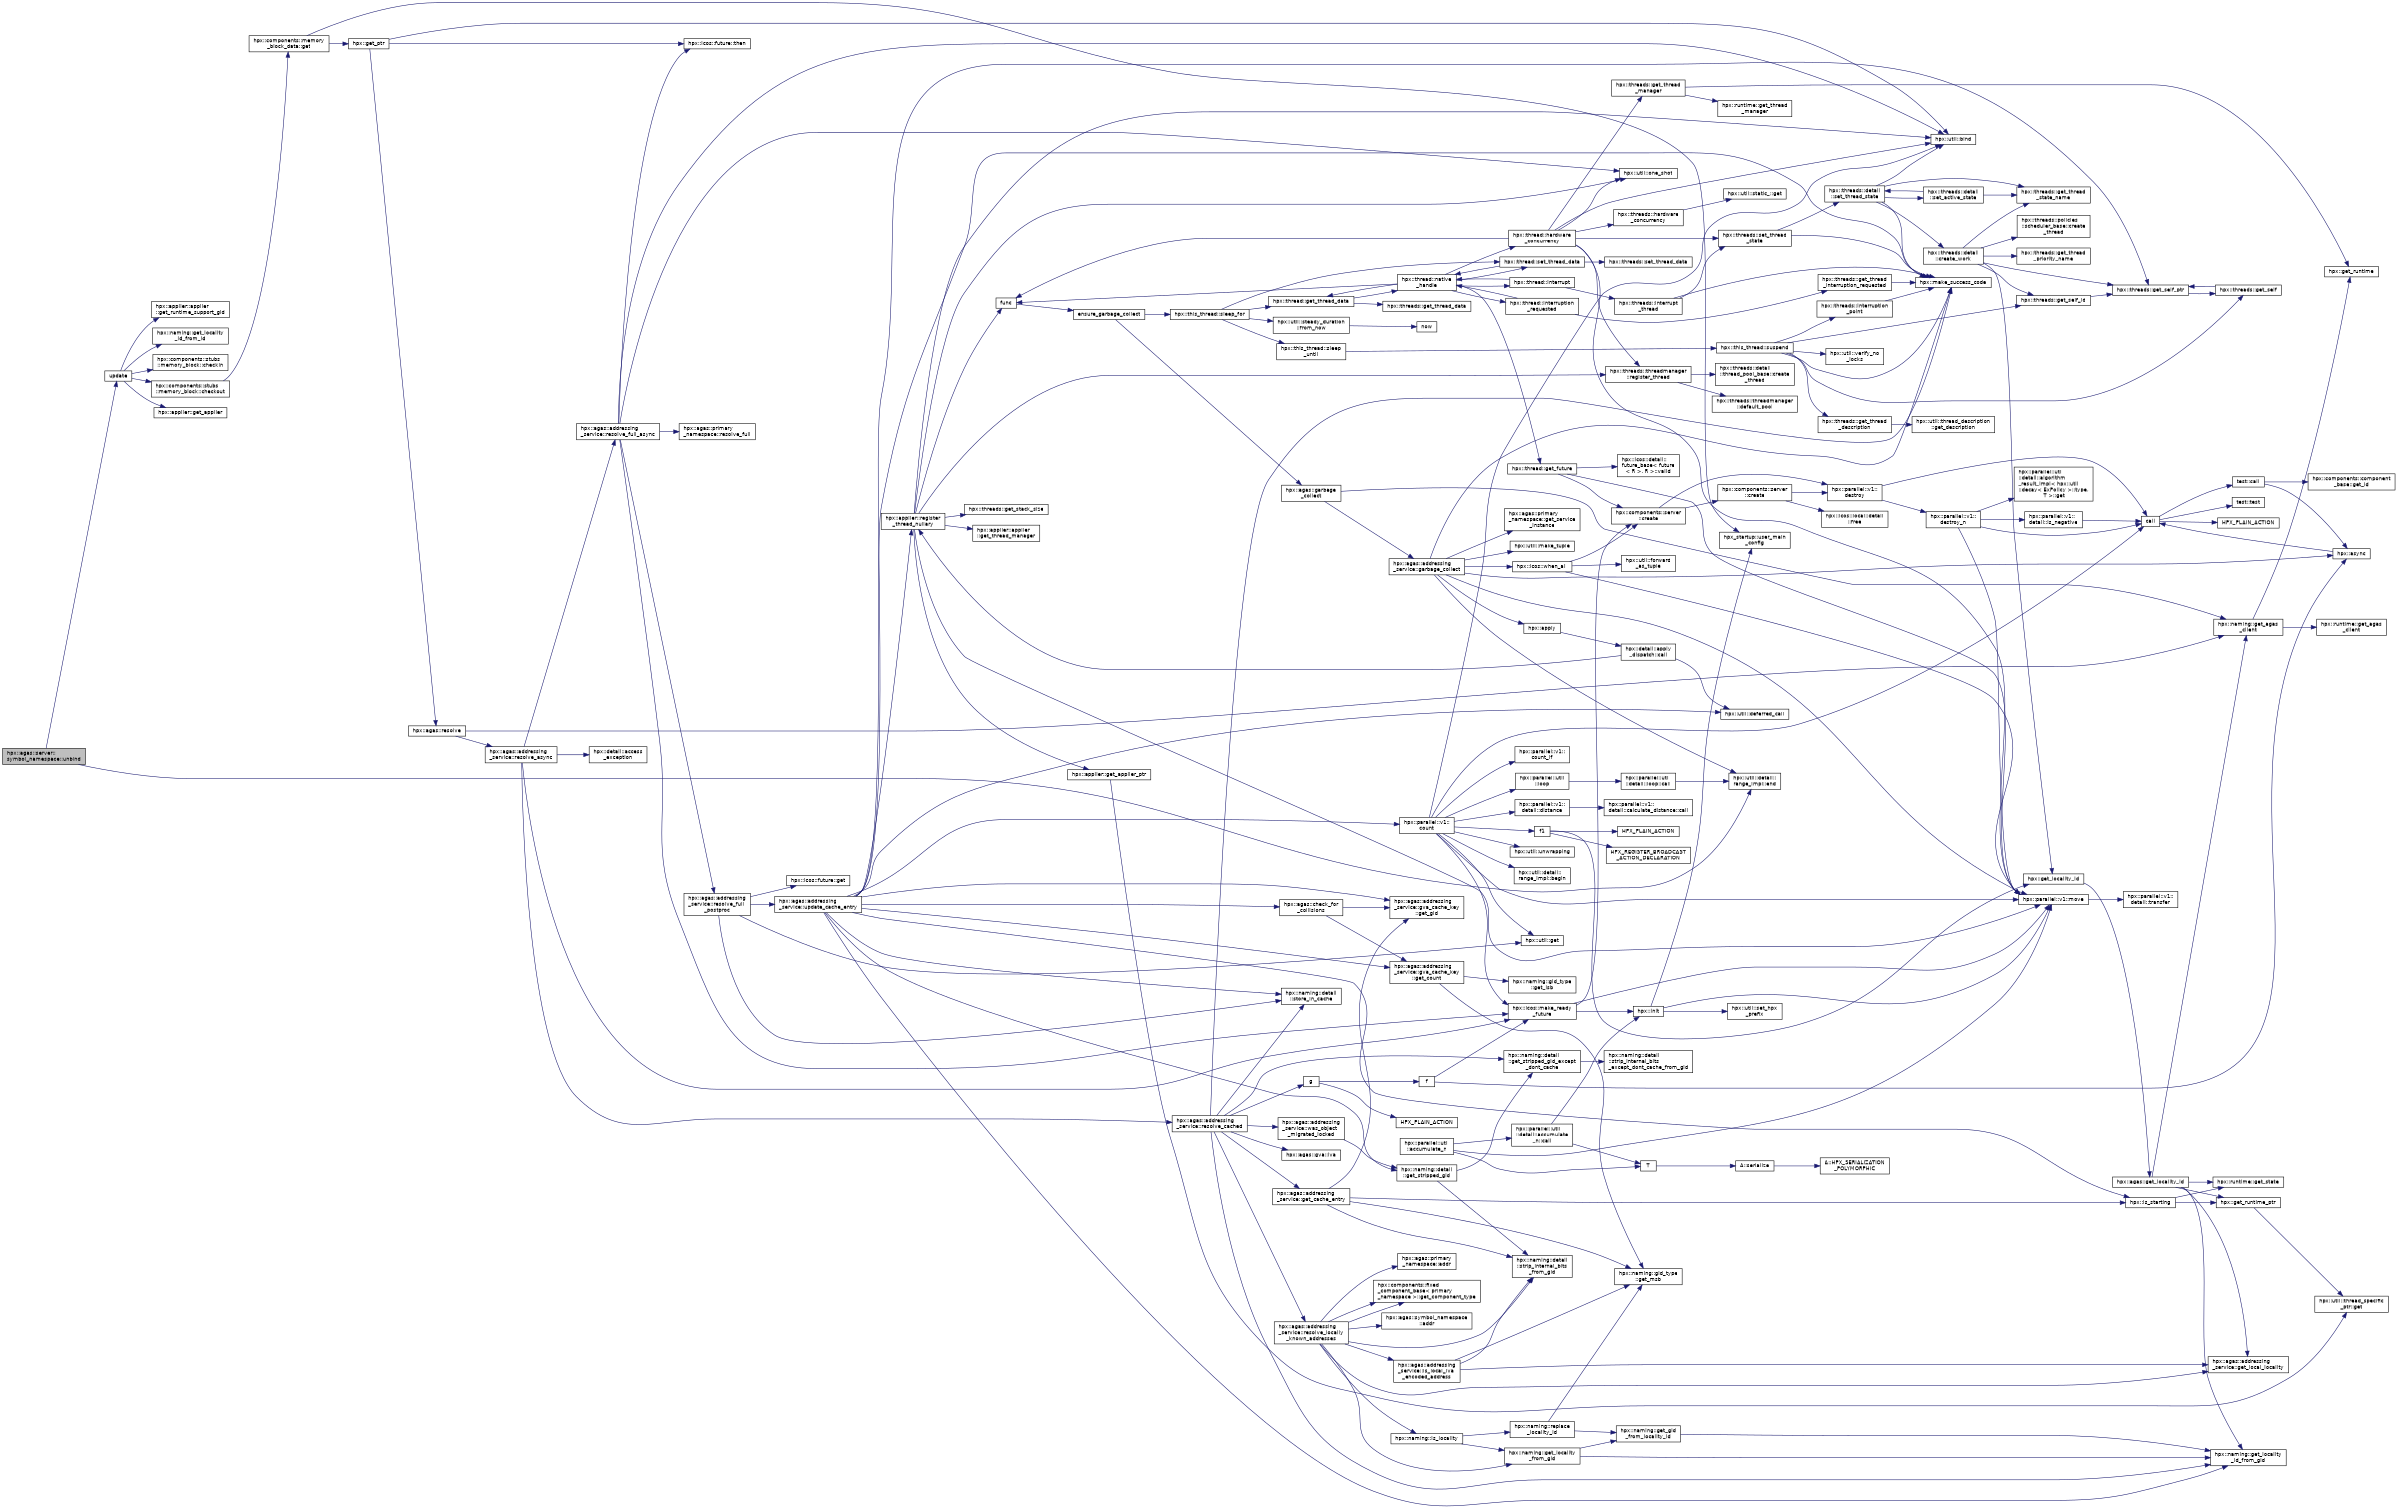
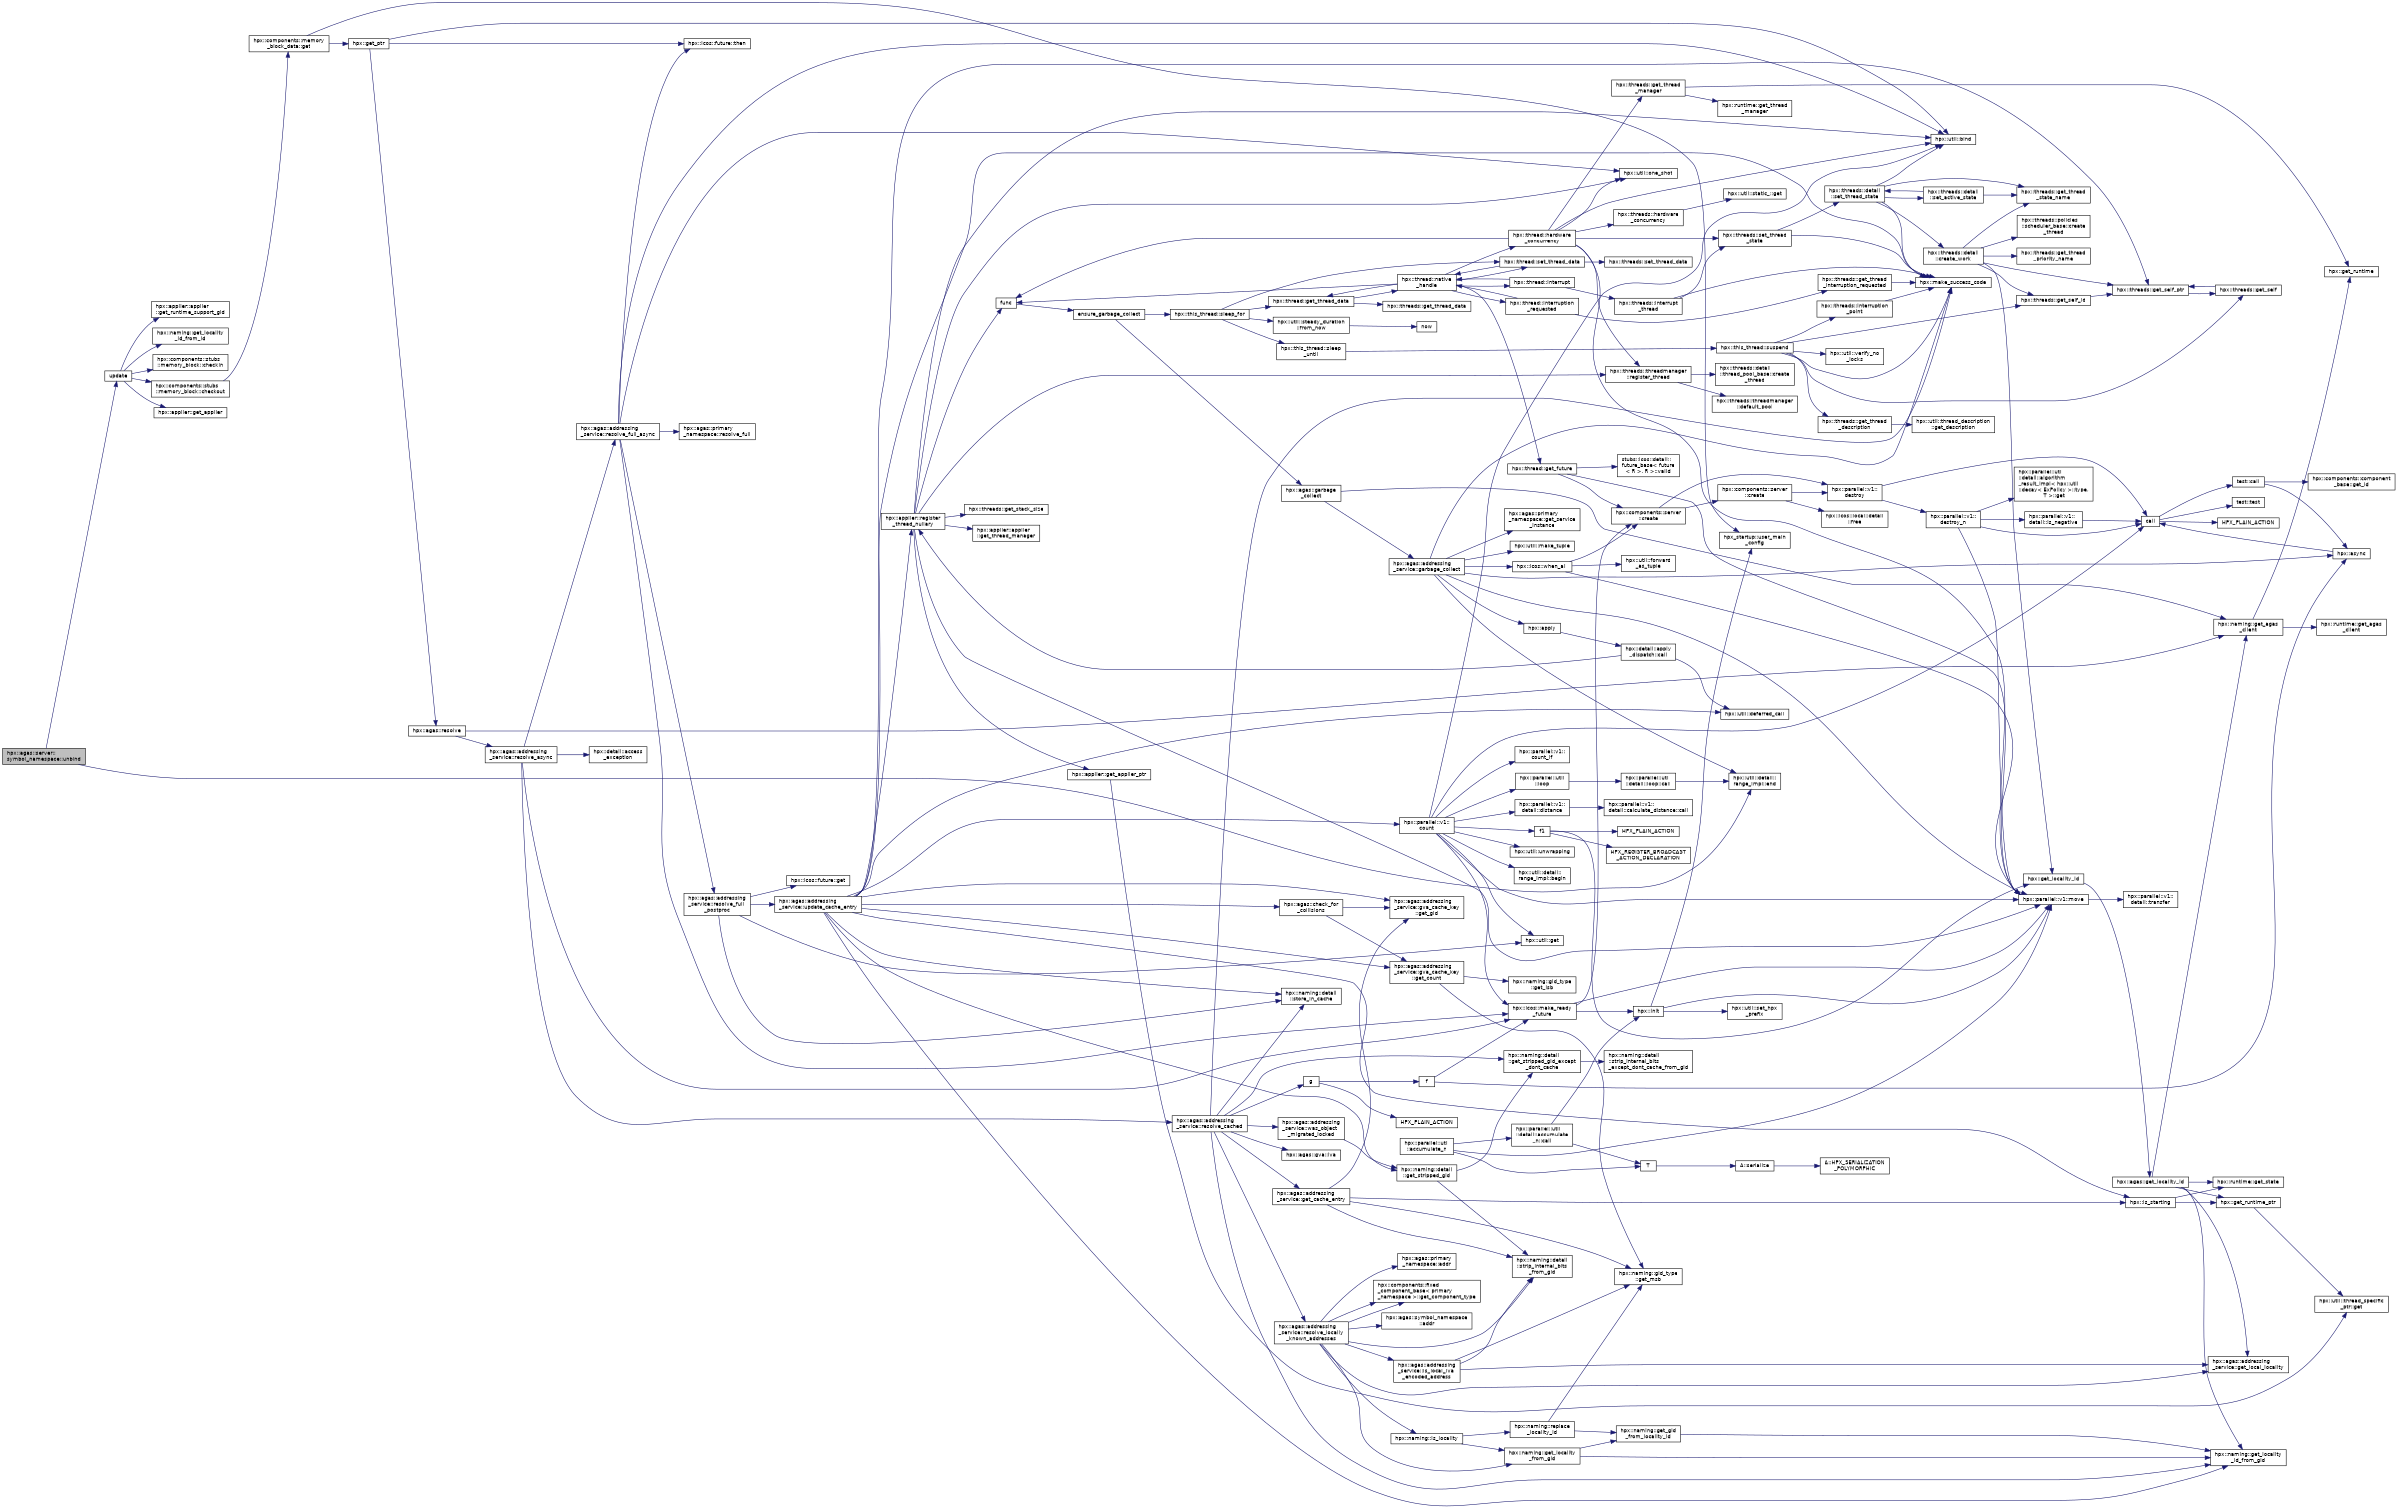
(1648, 466) -> (1648, 466)
